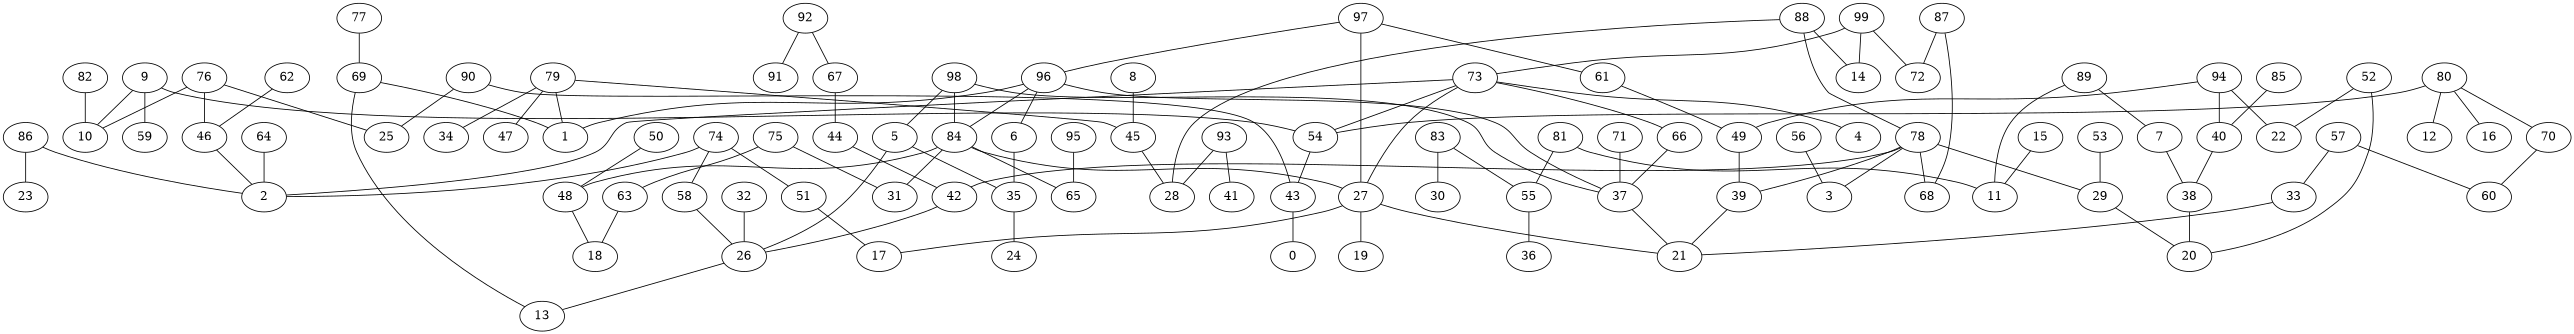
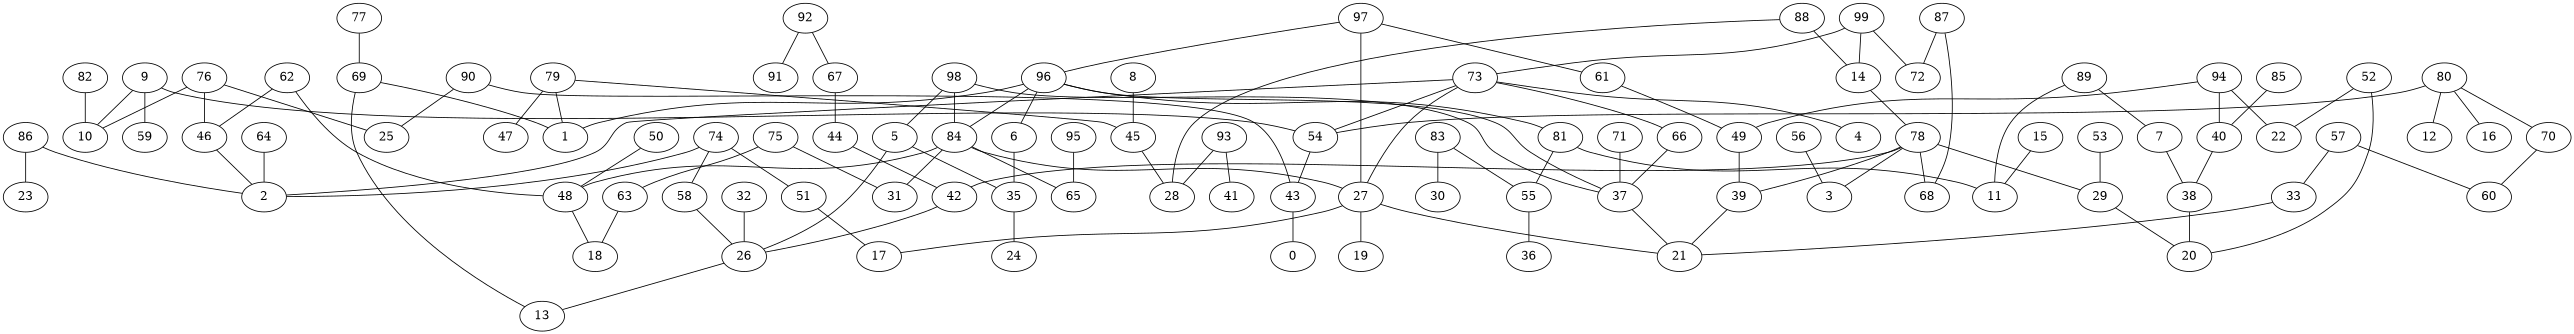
(1835, 96) -> (1888, 108)
none -> (1304, 102)
(446, 137) -> none
none -> (406, 173)
